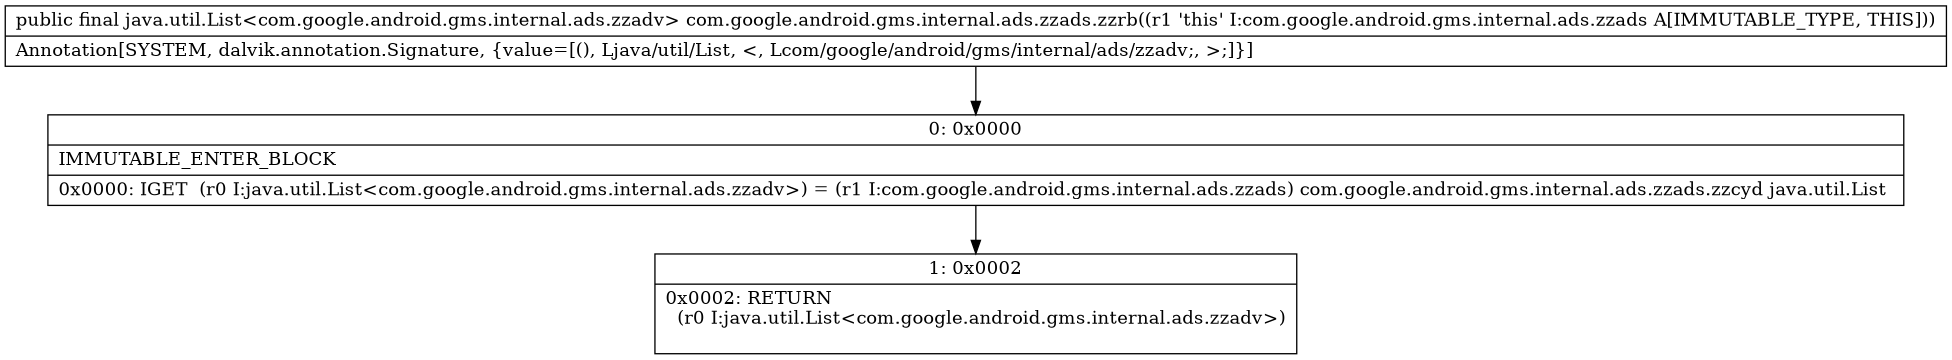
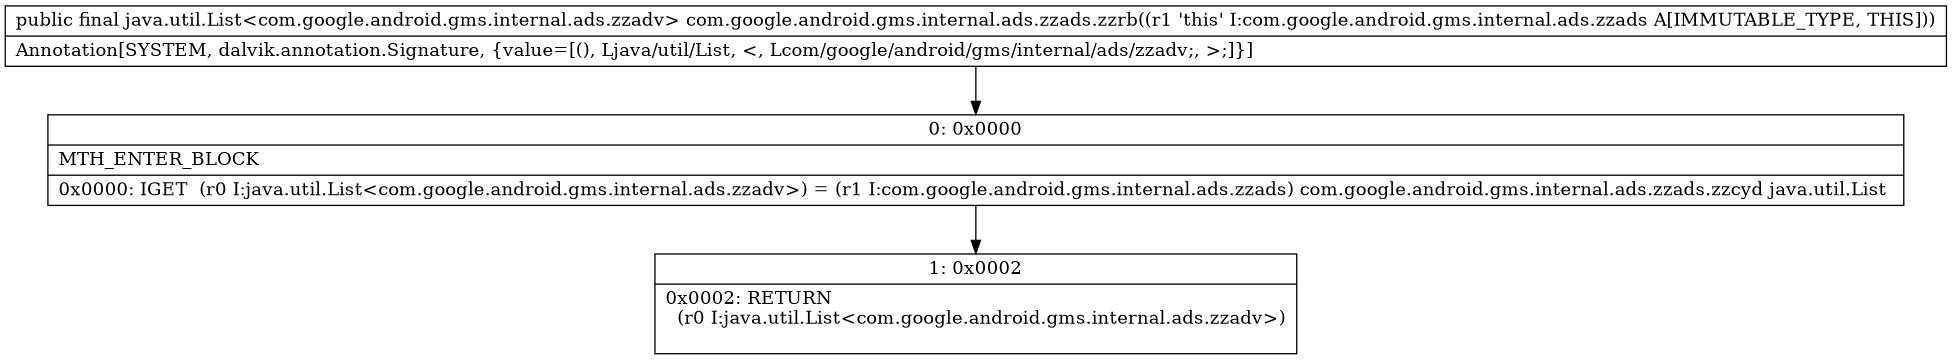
(198, 159) -> (159, 159)
